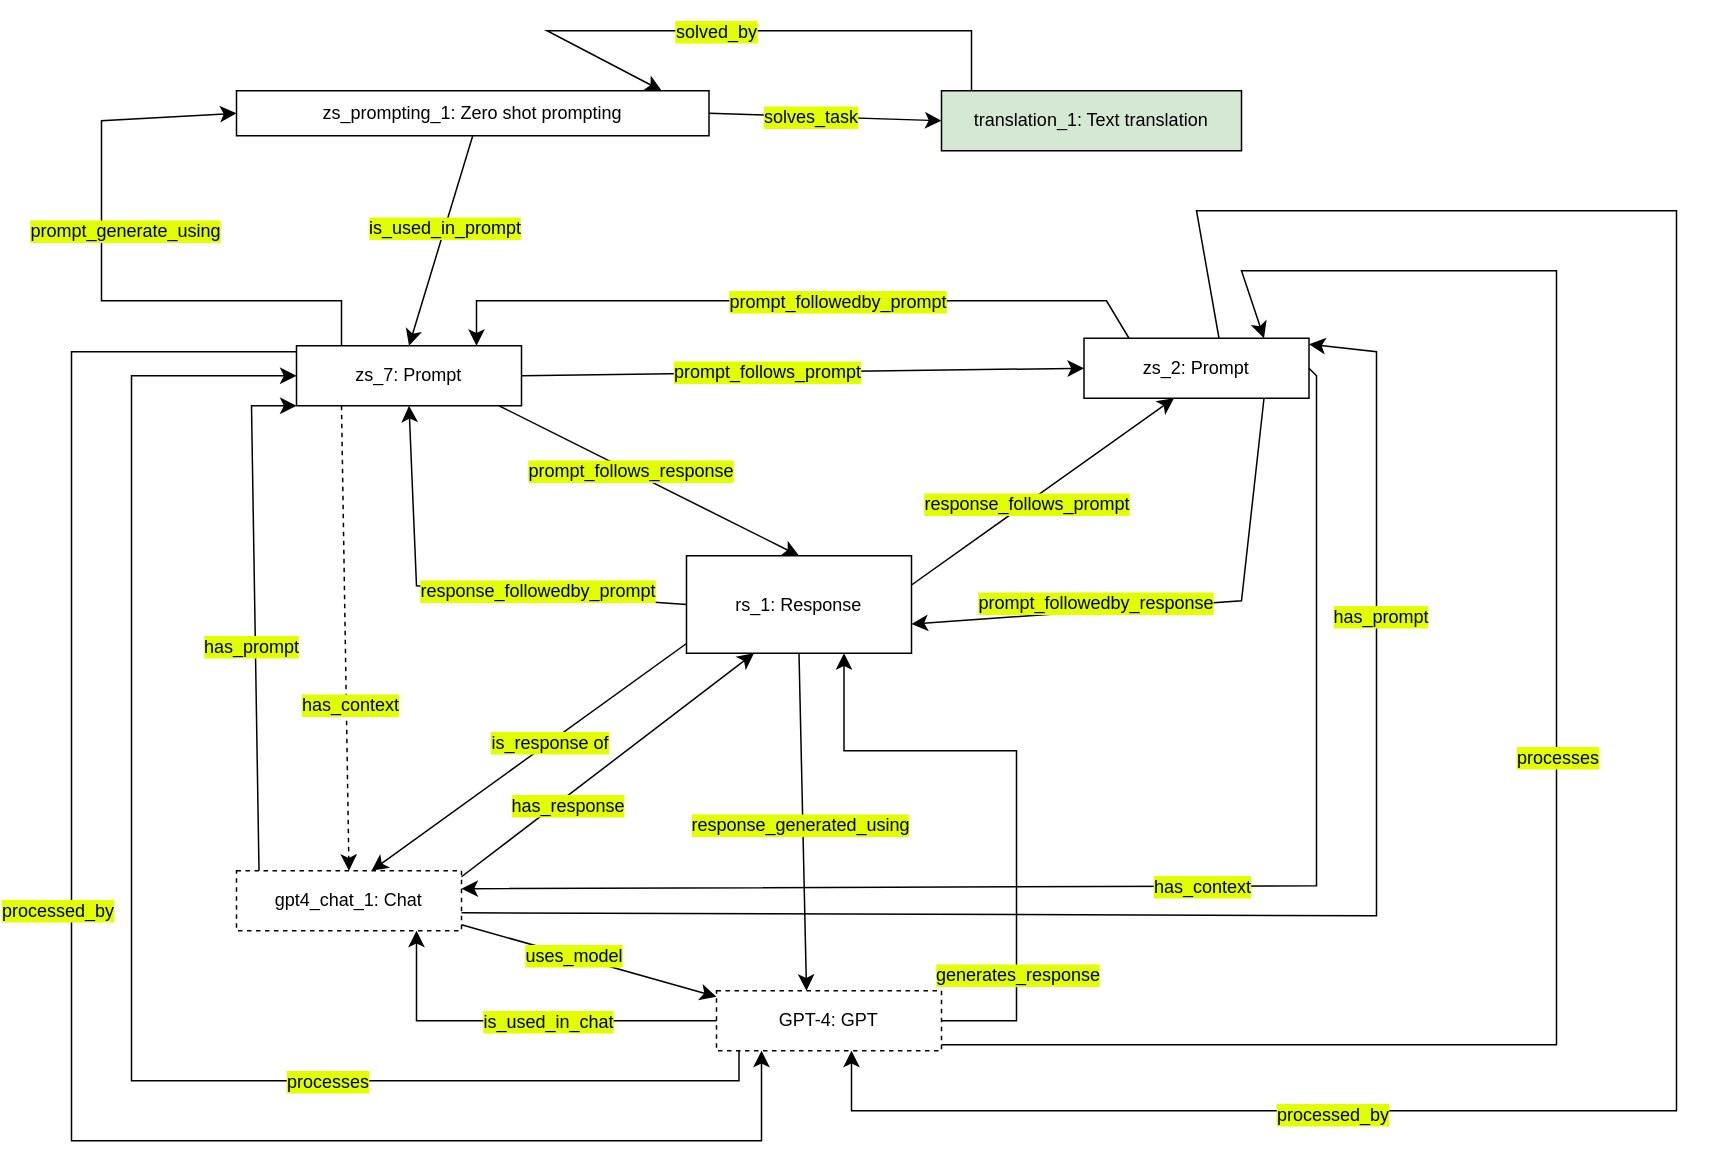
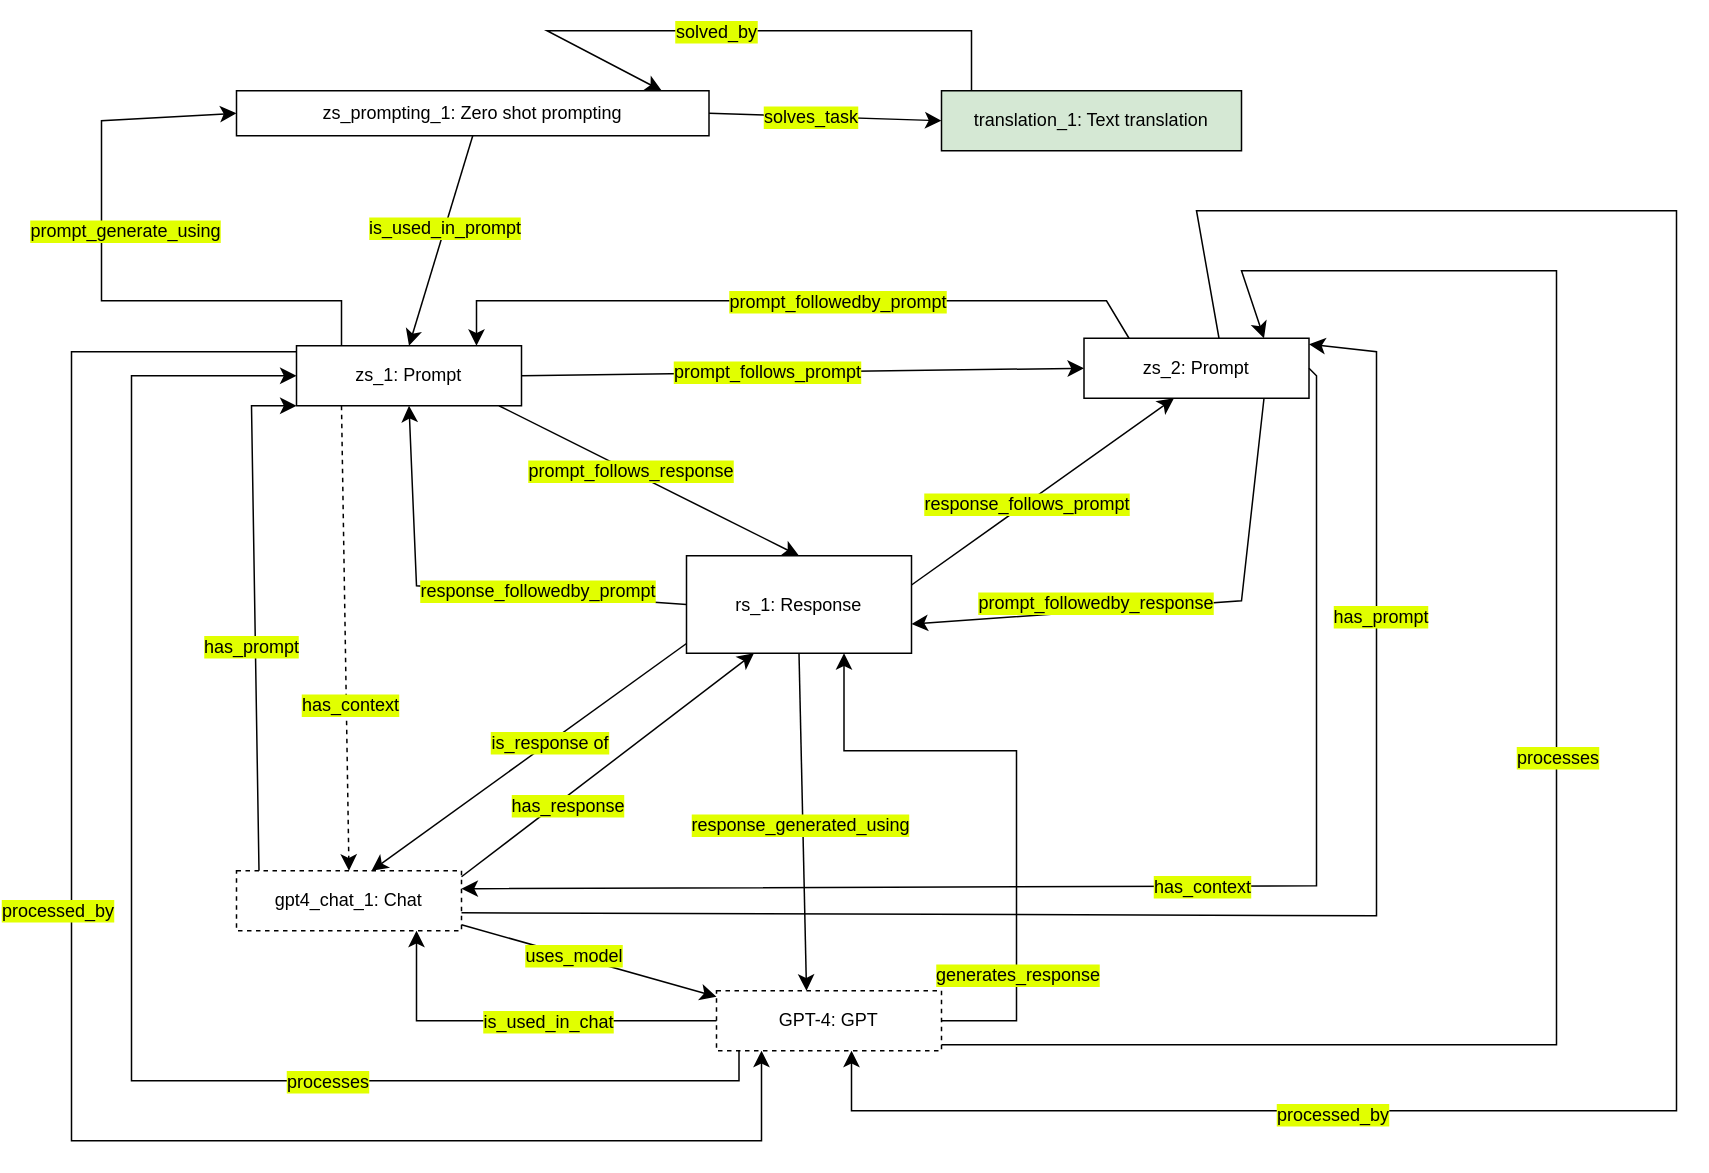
(409, 376) -> (409, 376)
